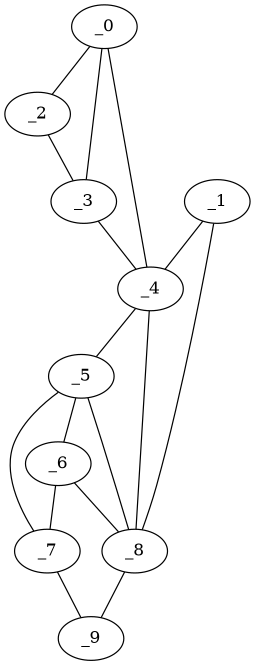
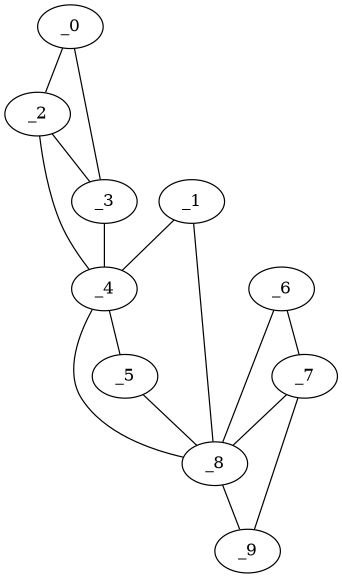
(127, 158) -> (54, 206)
(70, 420) -> none
(11, 455) -> (260, 420)
